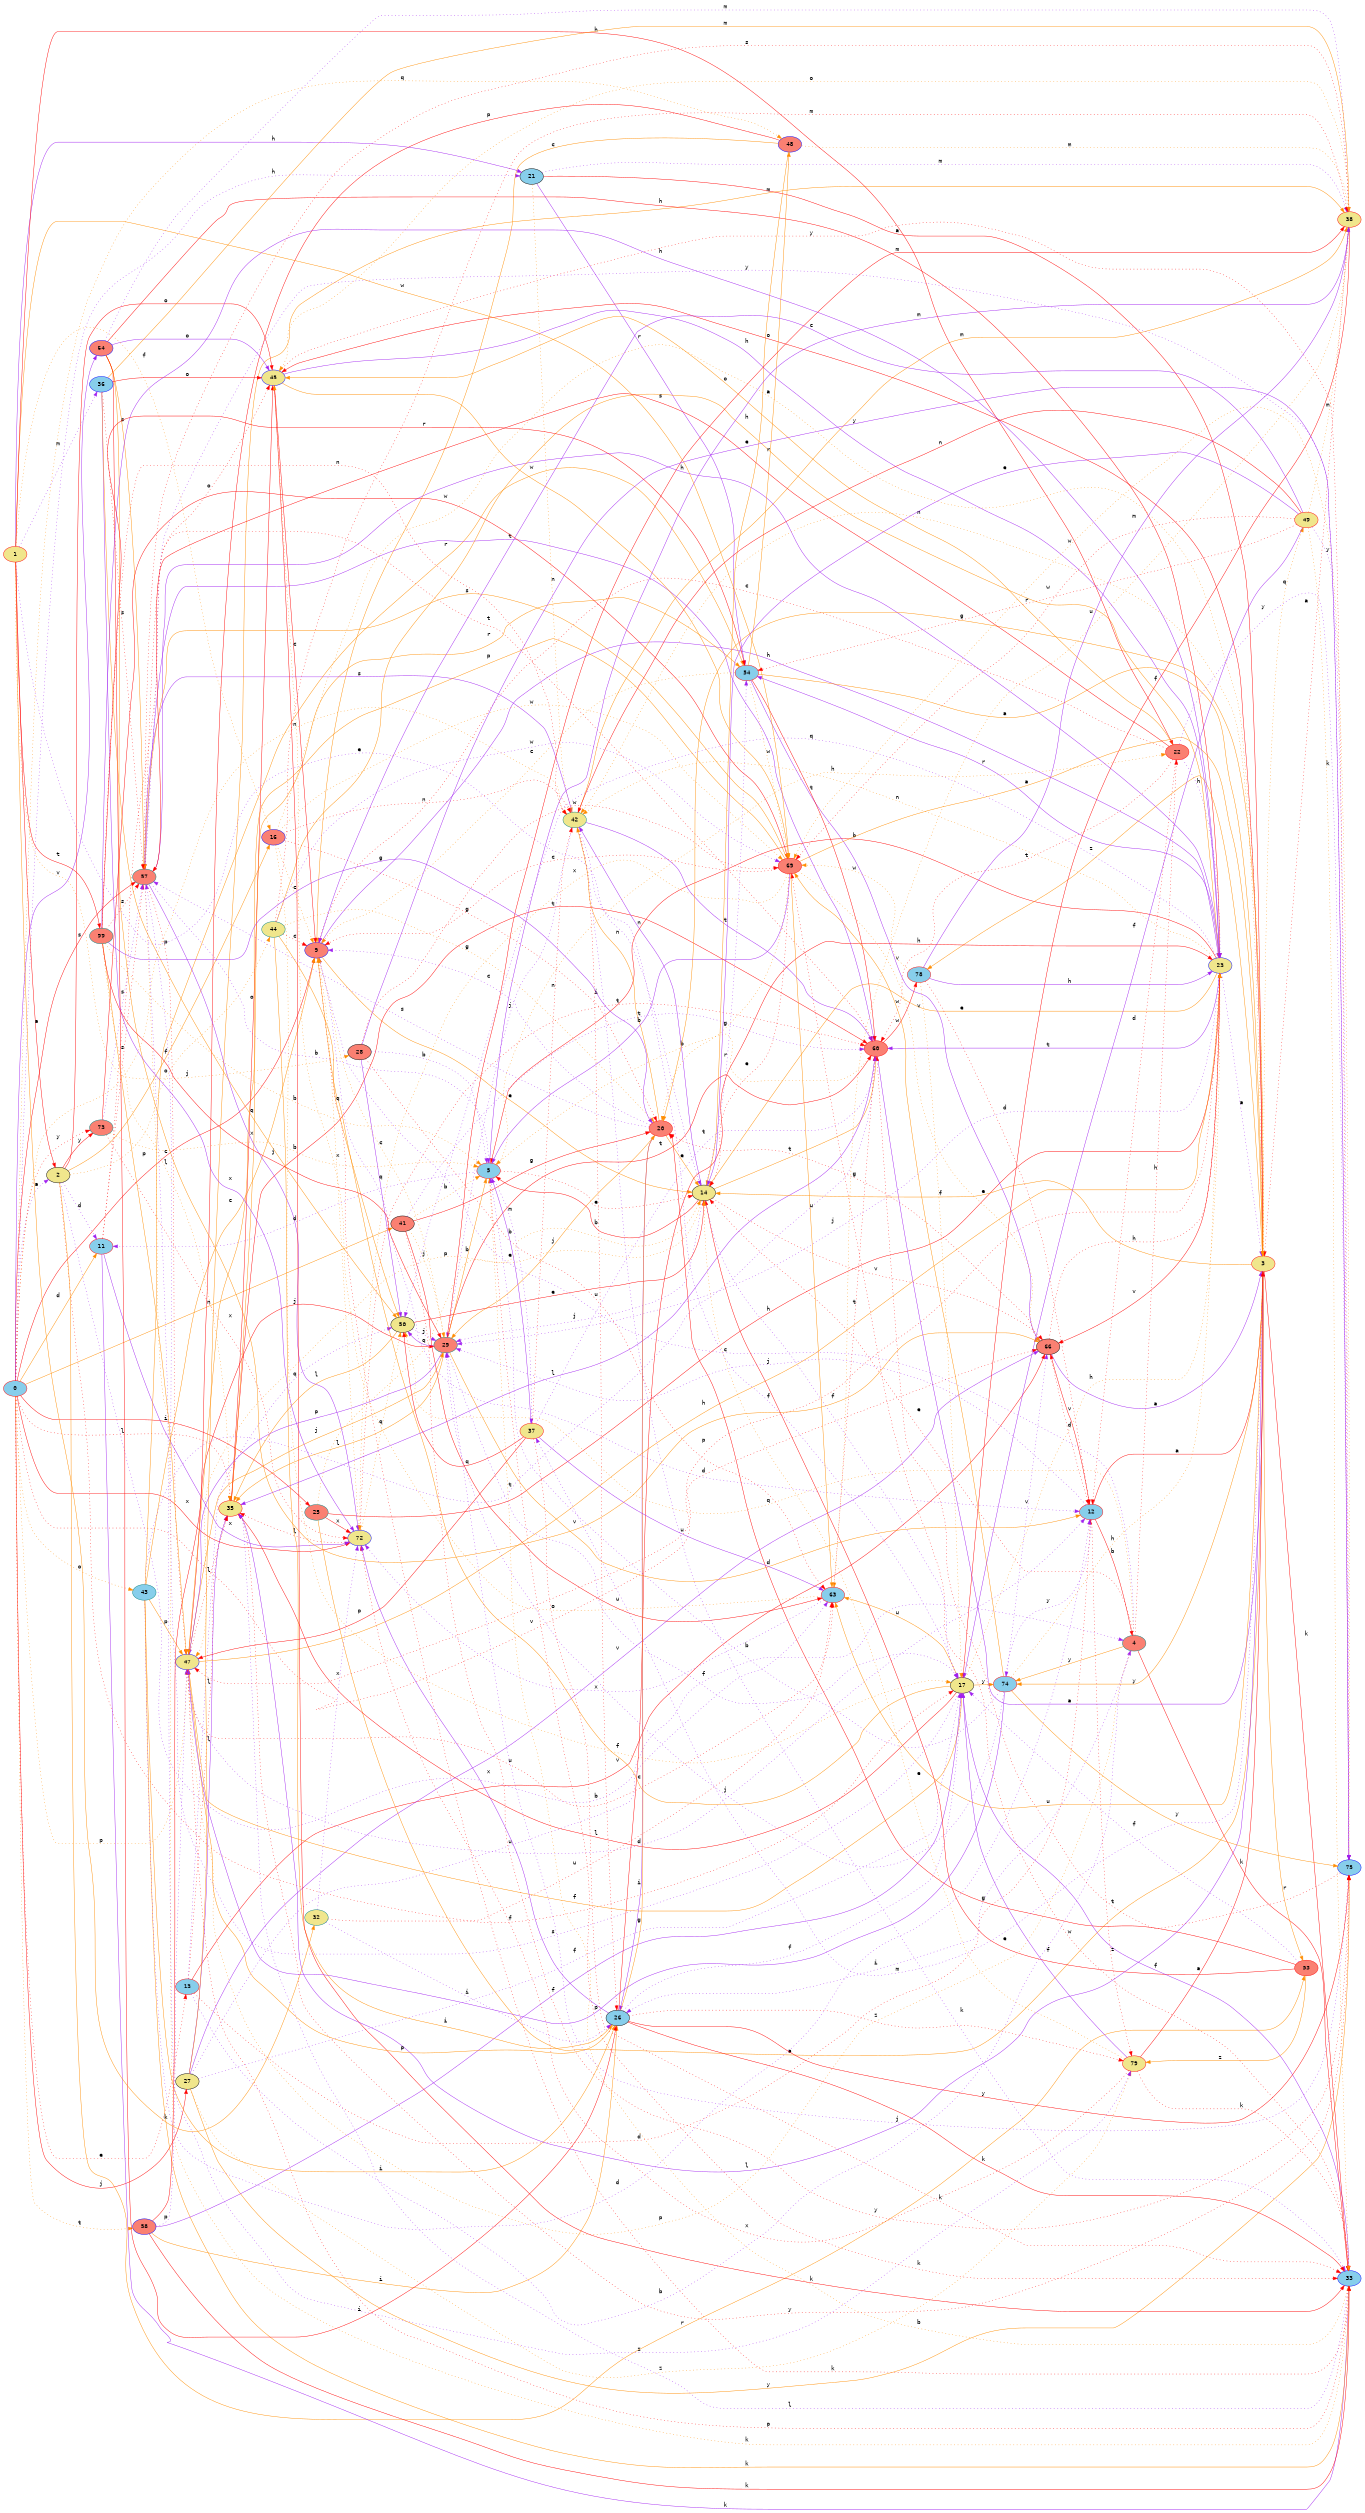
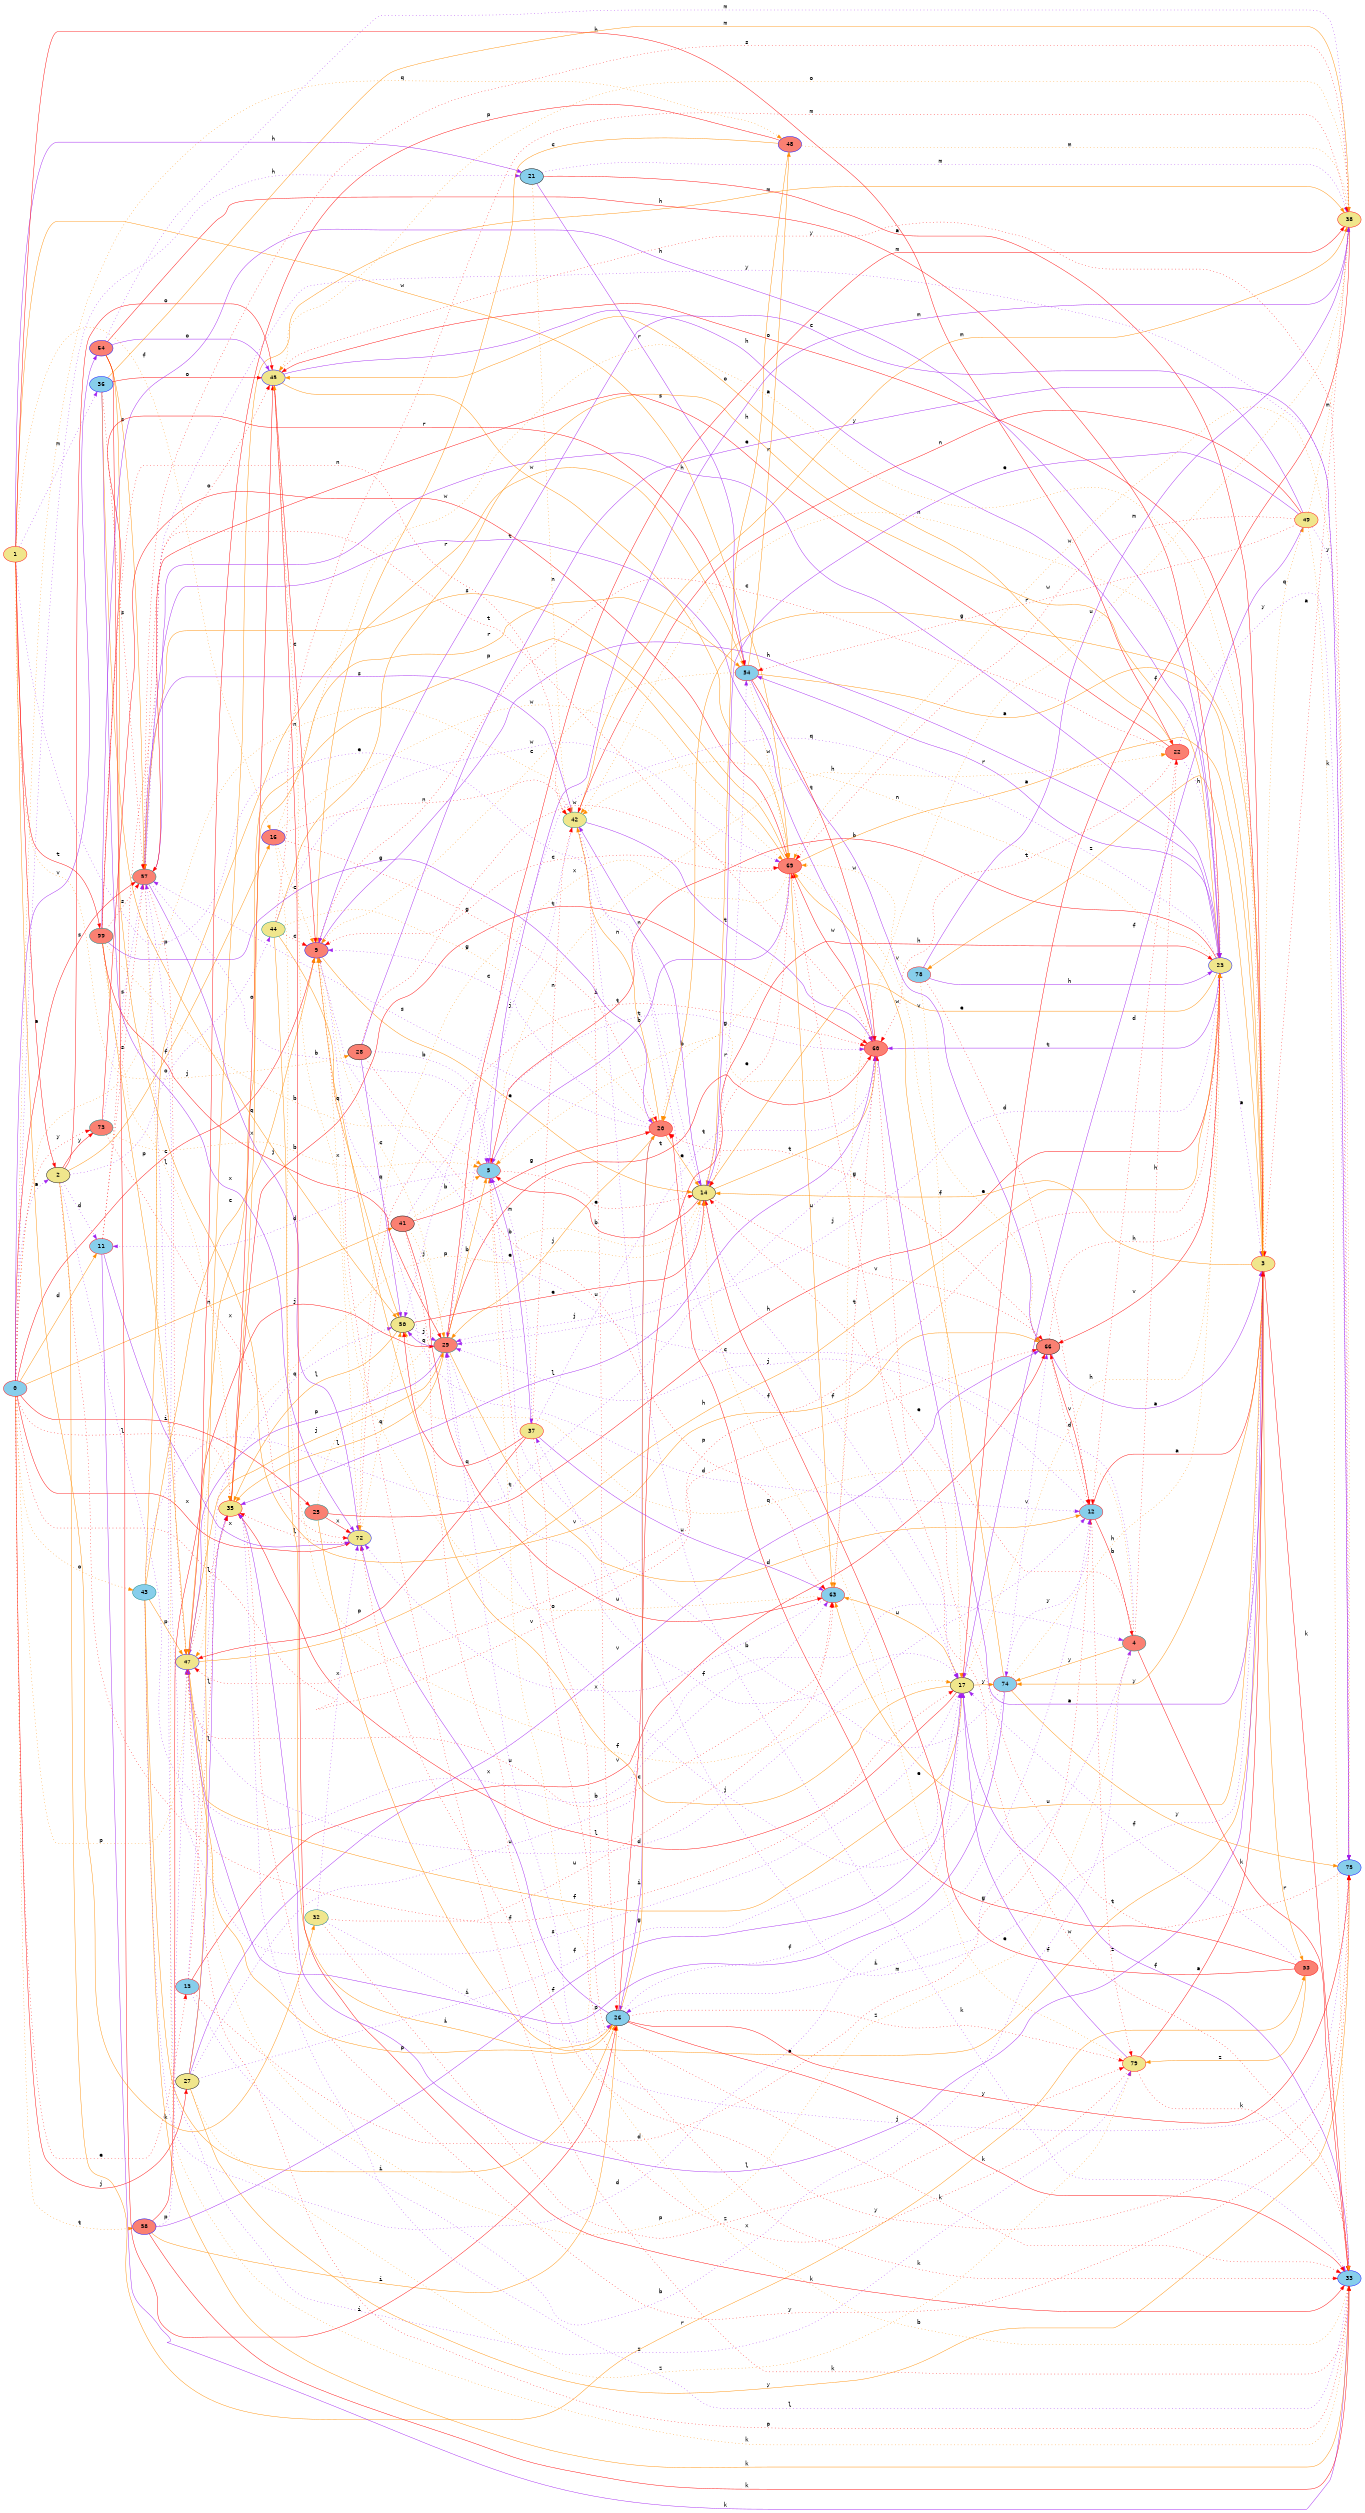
(903, 1017) -> (837, 958)
(177, 1061) -> (177, 1061)
none -> (669, 2238)
